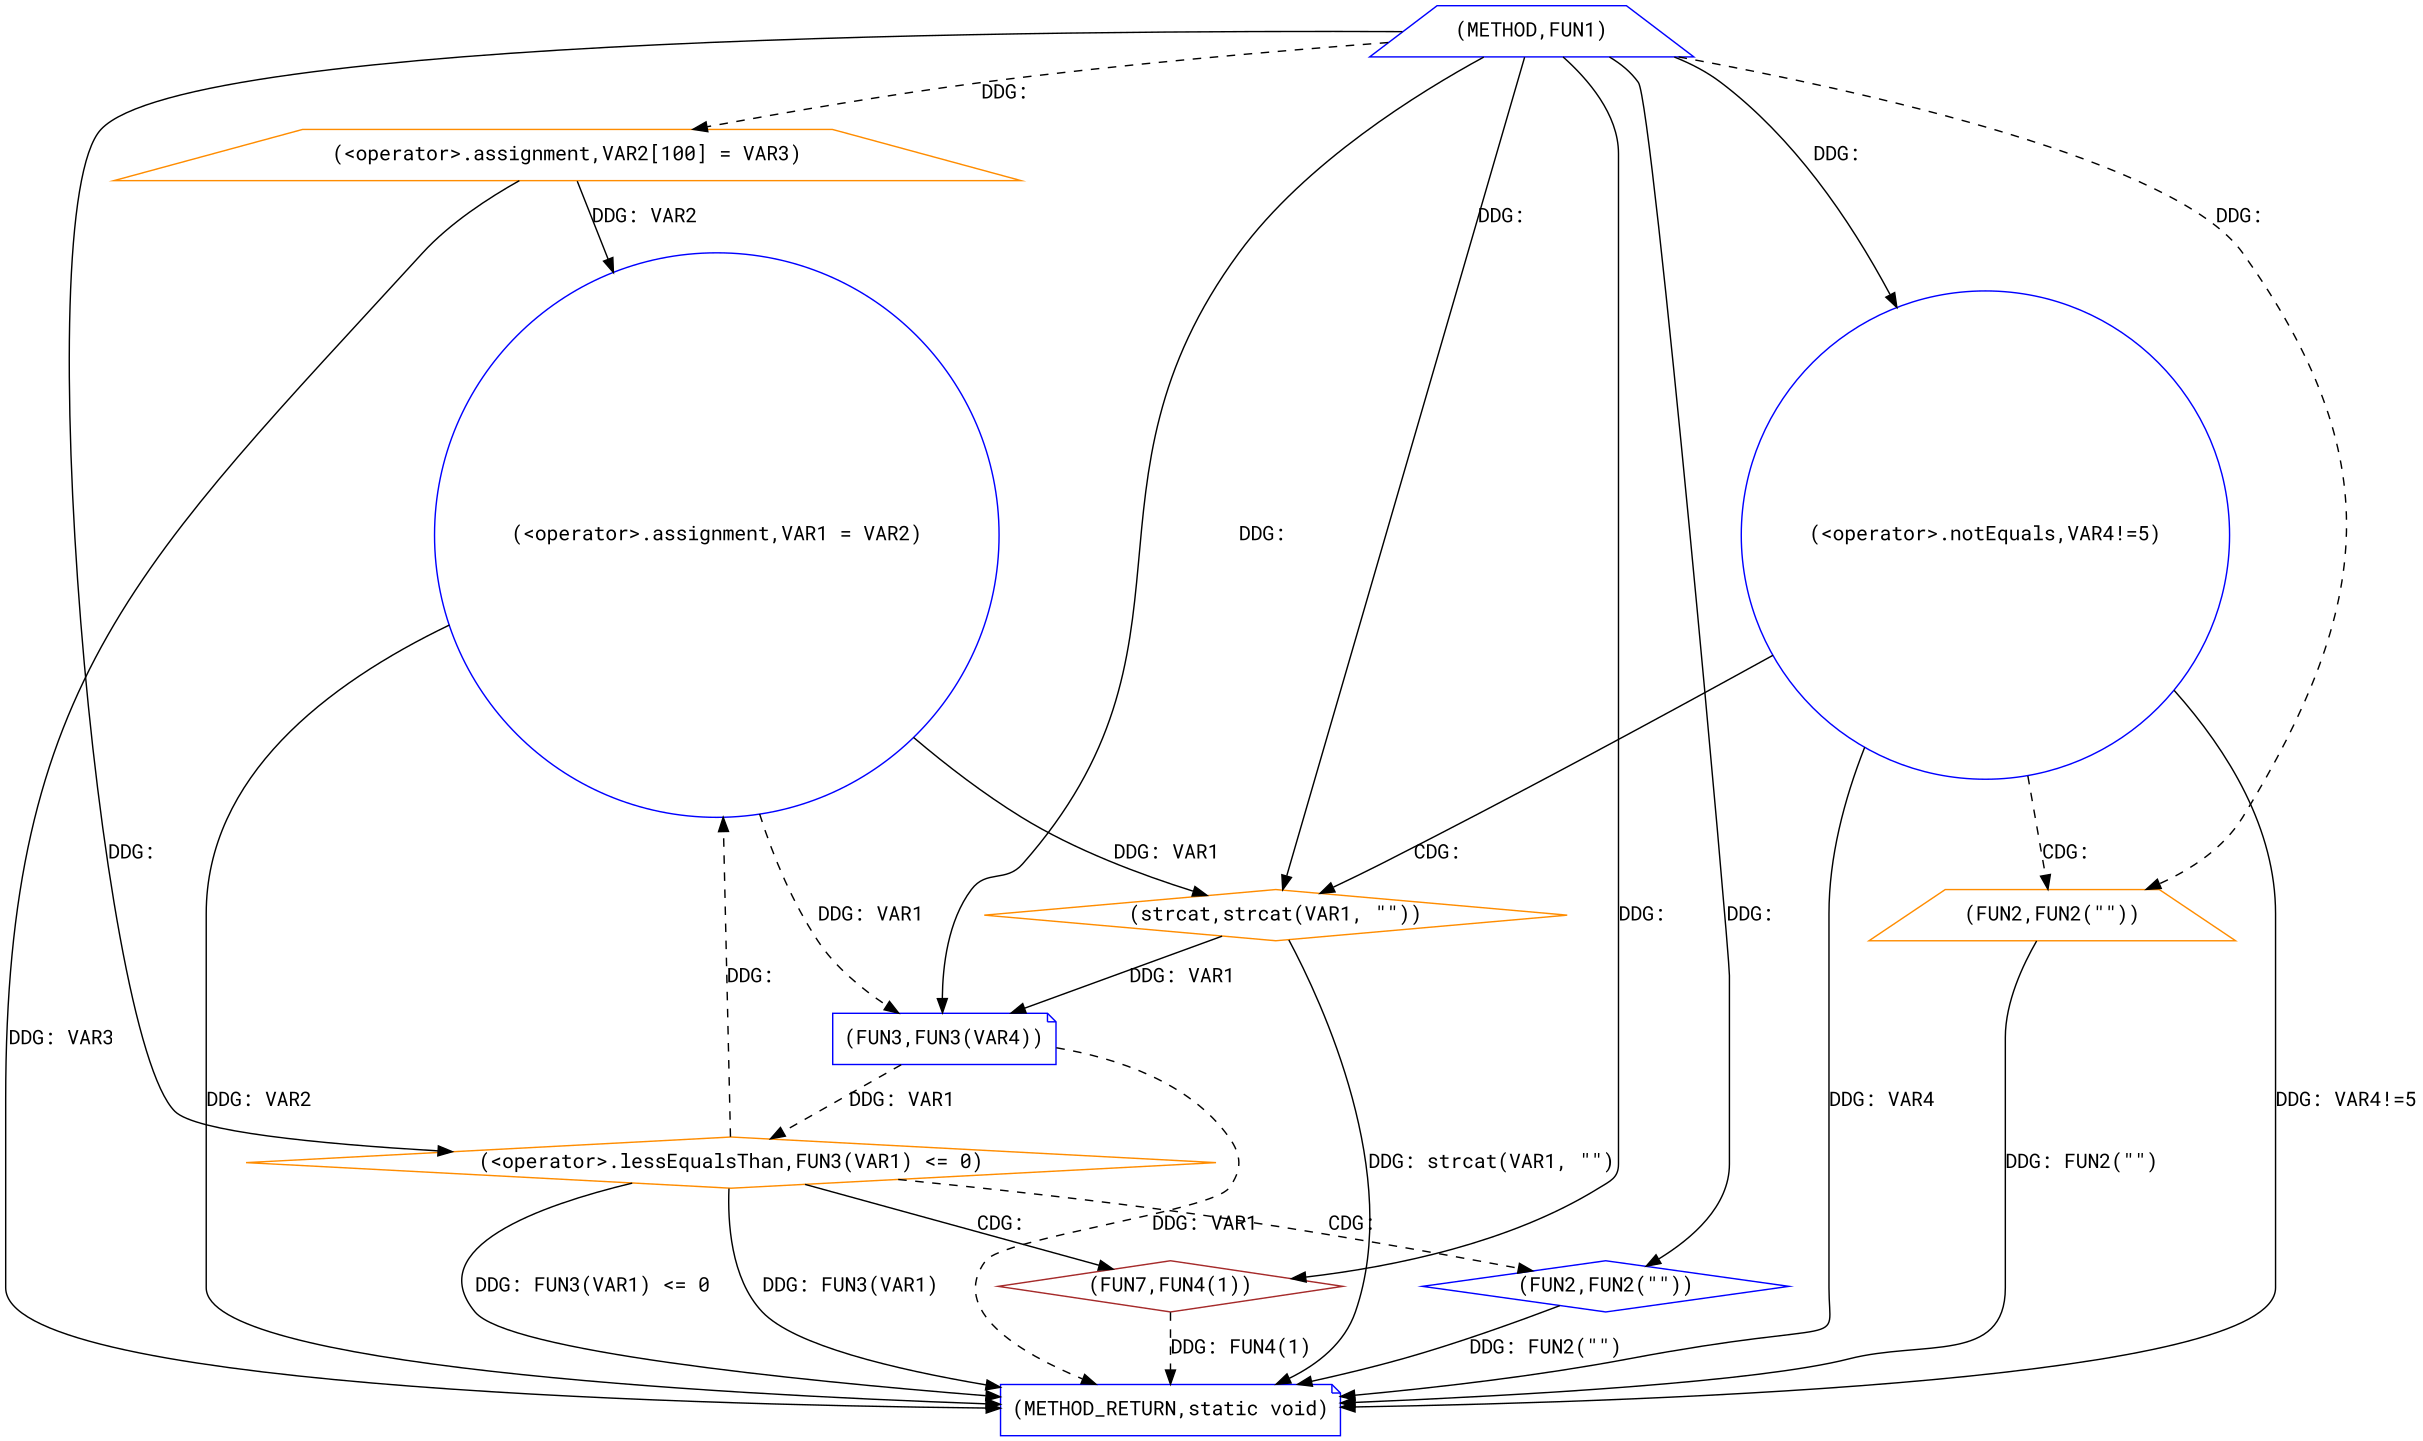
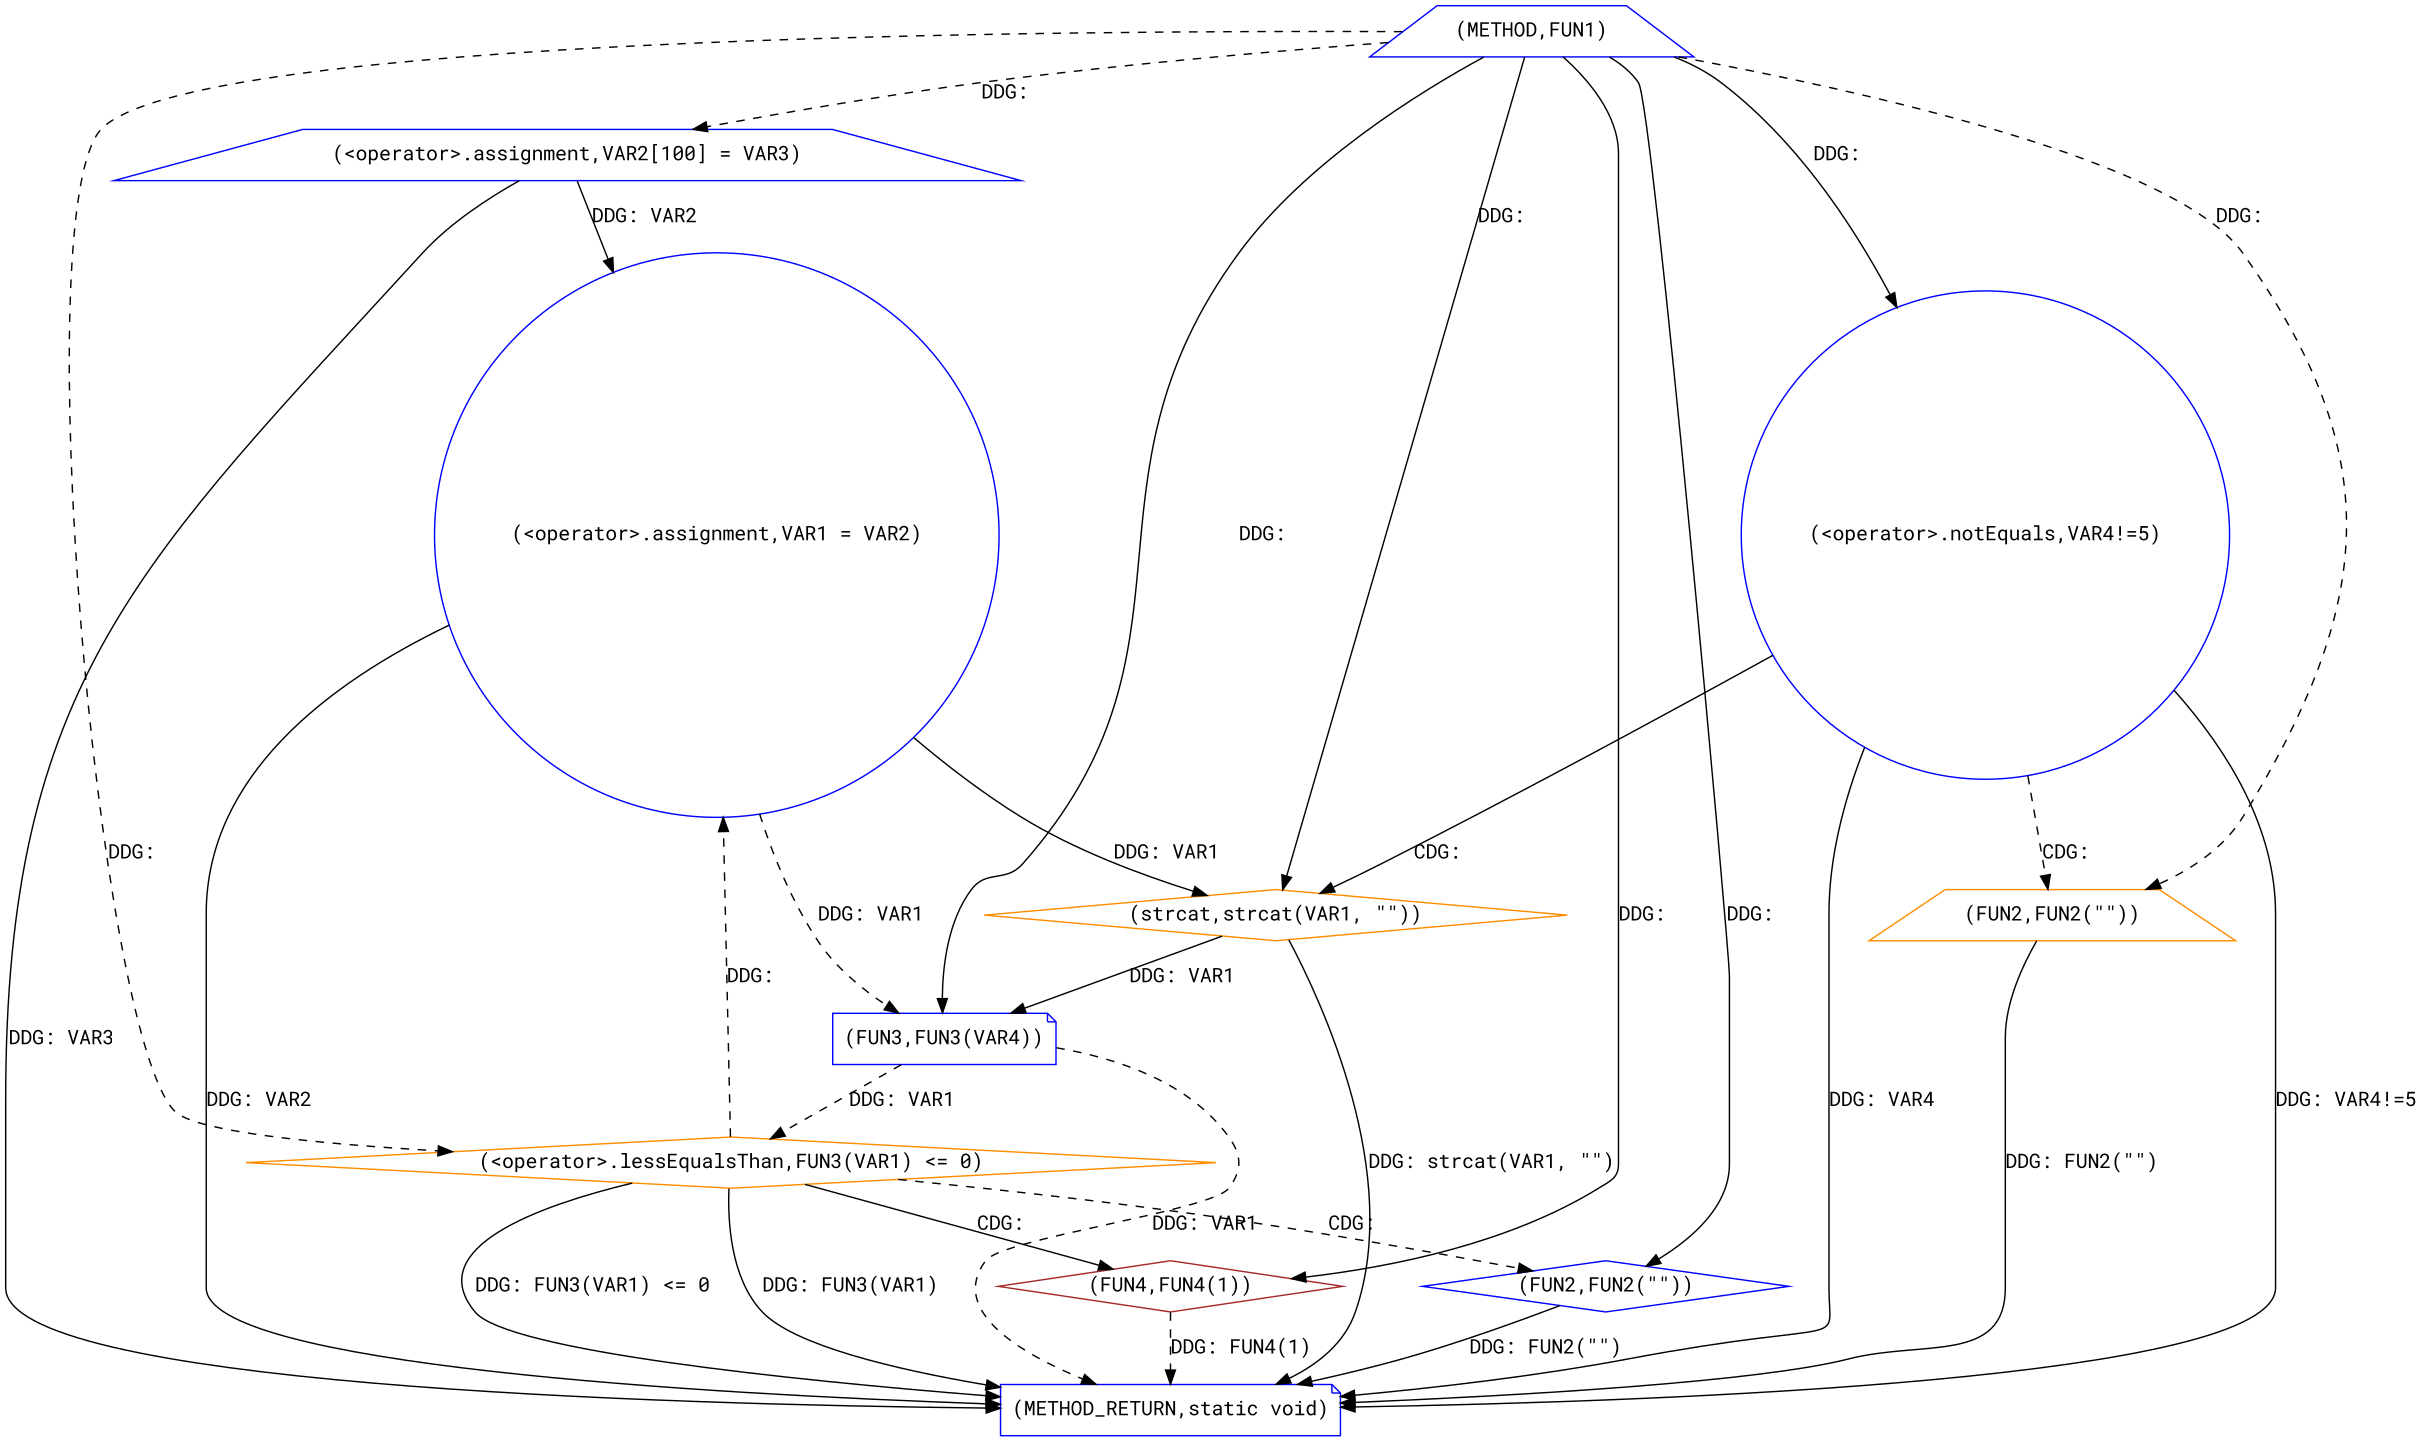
(122, 120) -> (122, 120)
(567, 155) -> (567, 155)
(1170, 1286) -> (1170, 1286)
